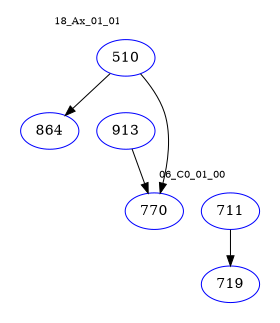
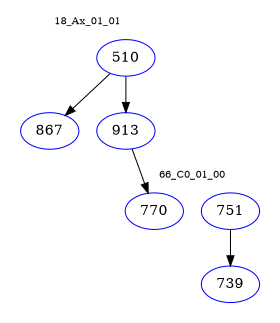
(167, 125) -> (126, 89)
(50, 131) -> (50, 131)
(192, 175) -> (192, 175)
(230, 211) -> (230, 211)
(230, 284) -> (230, 284)
